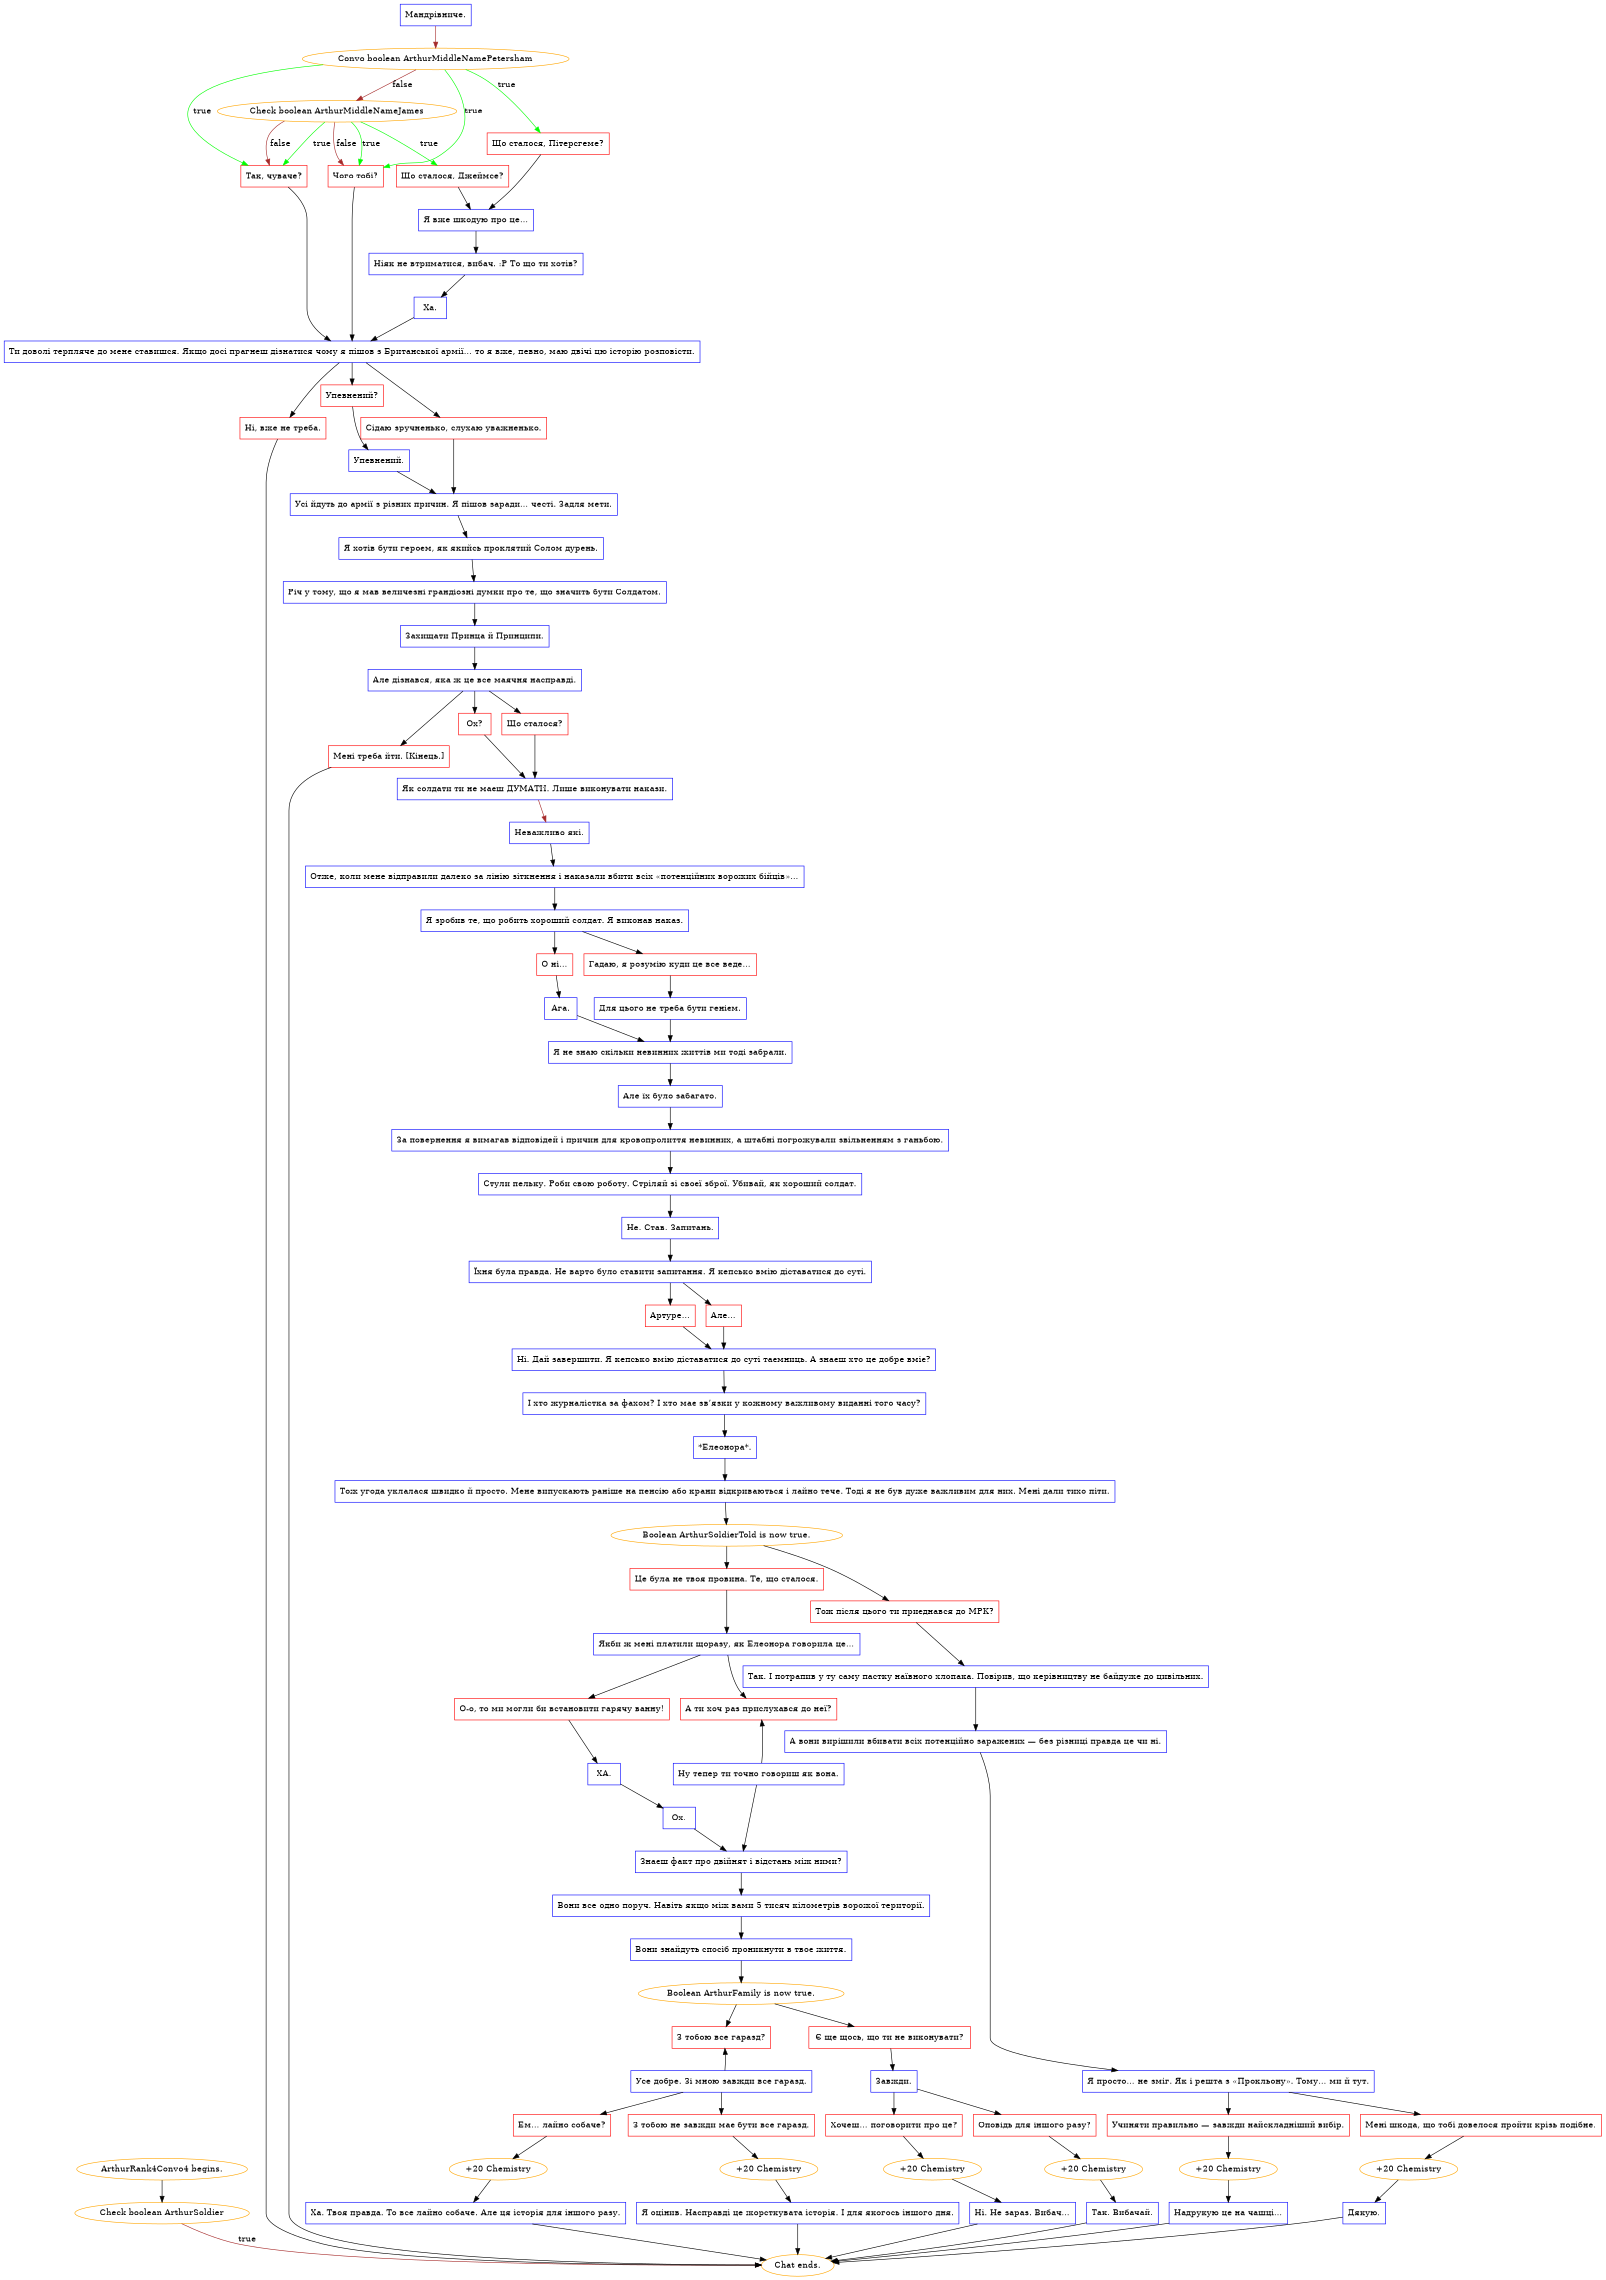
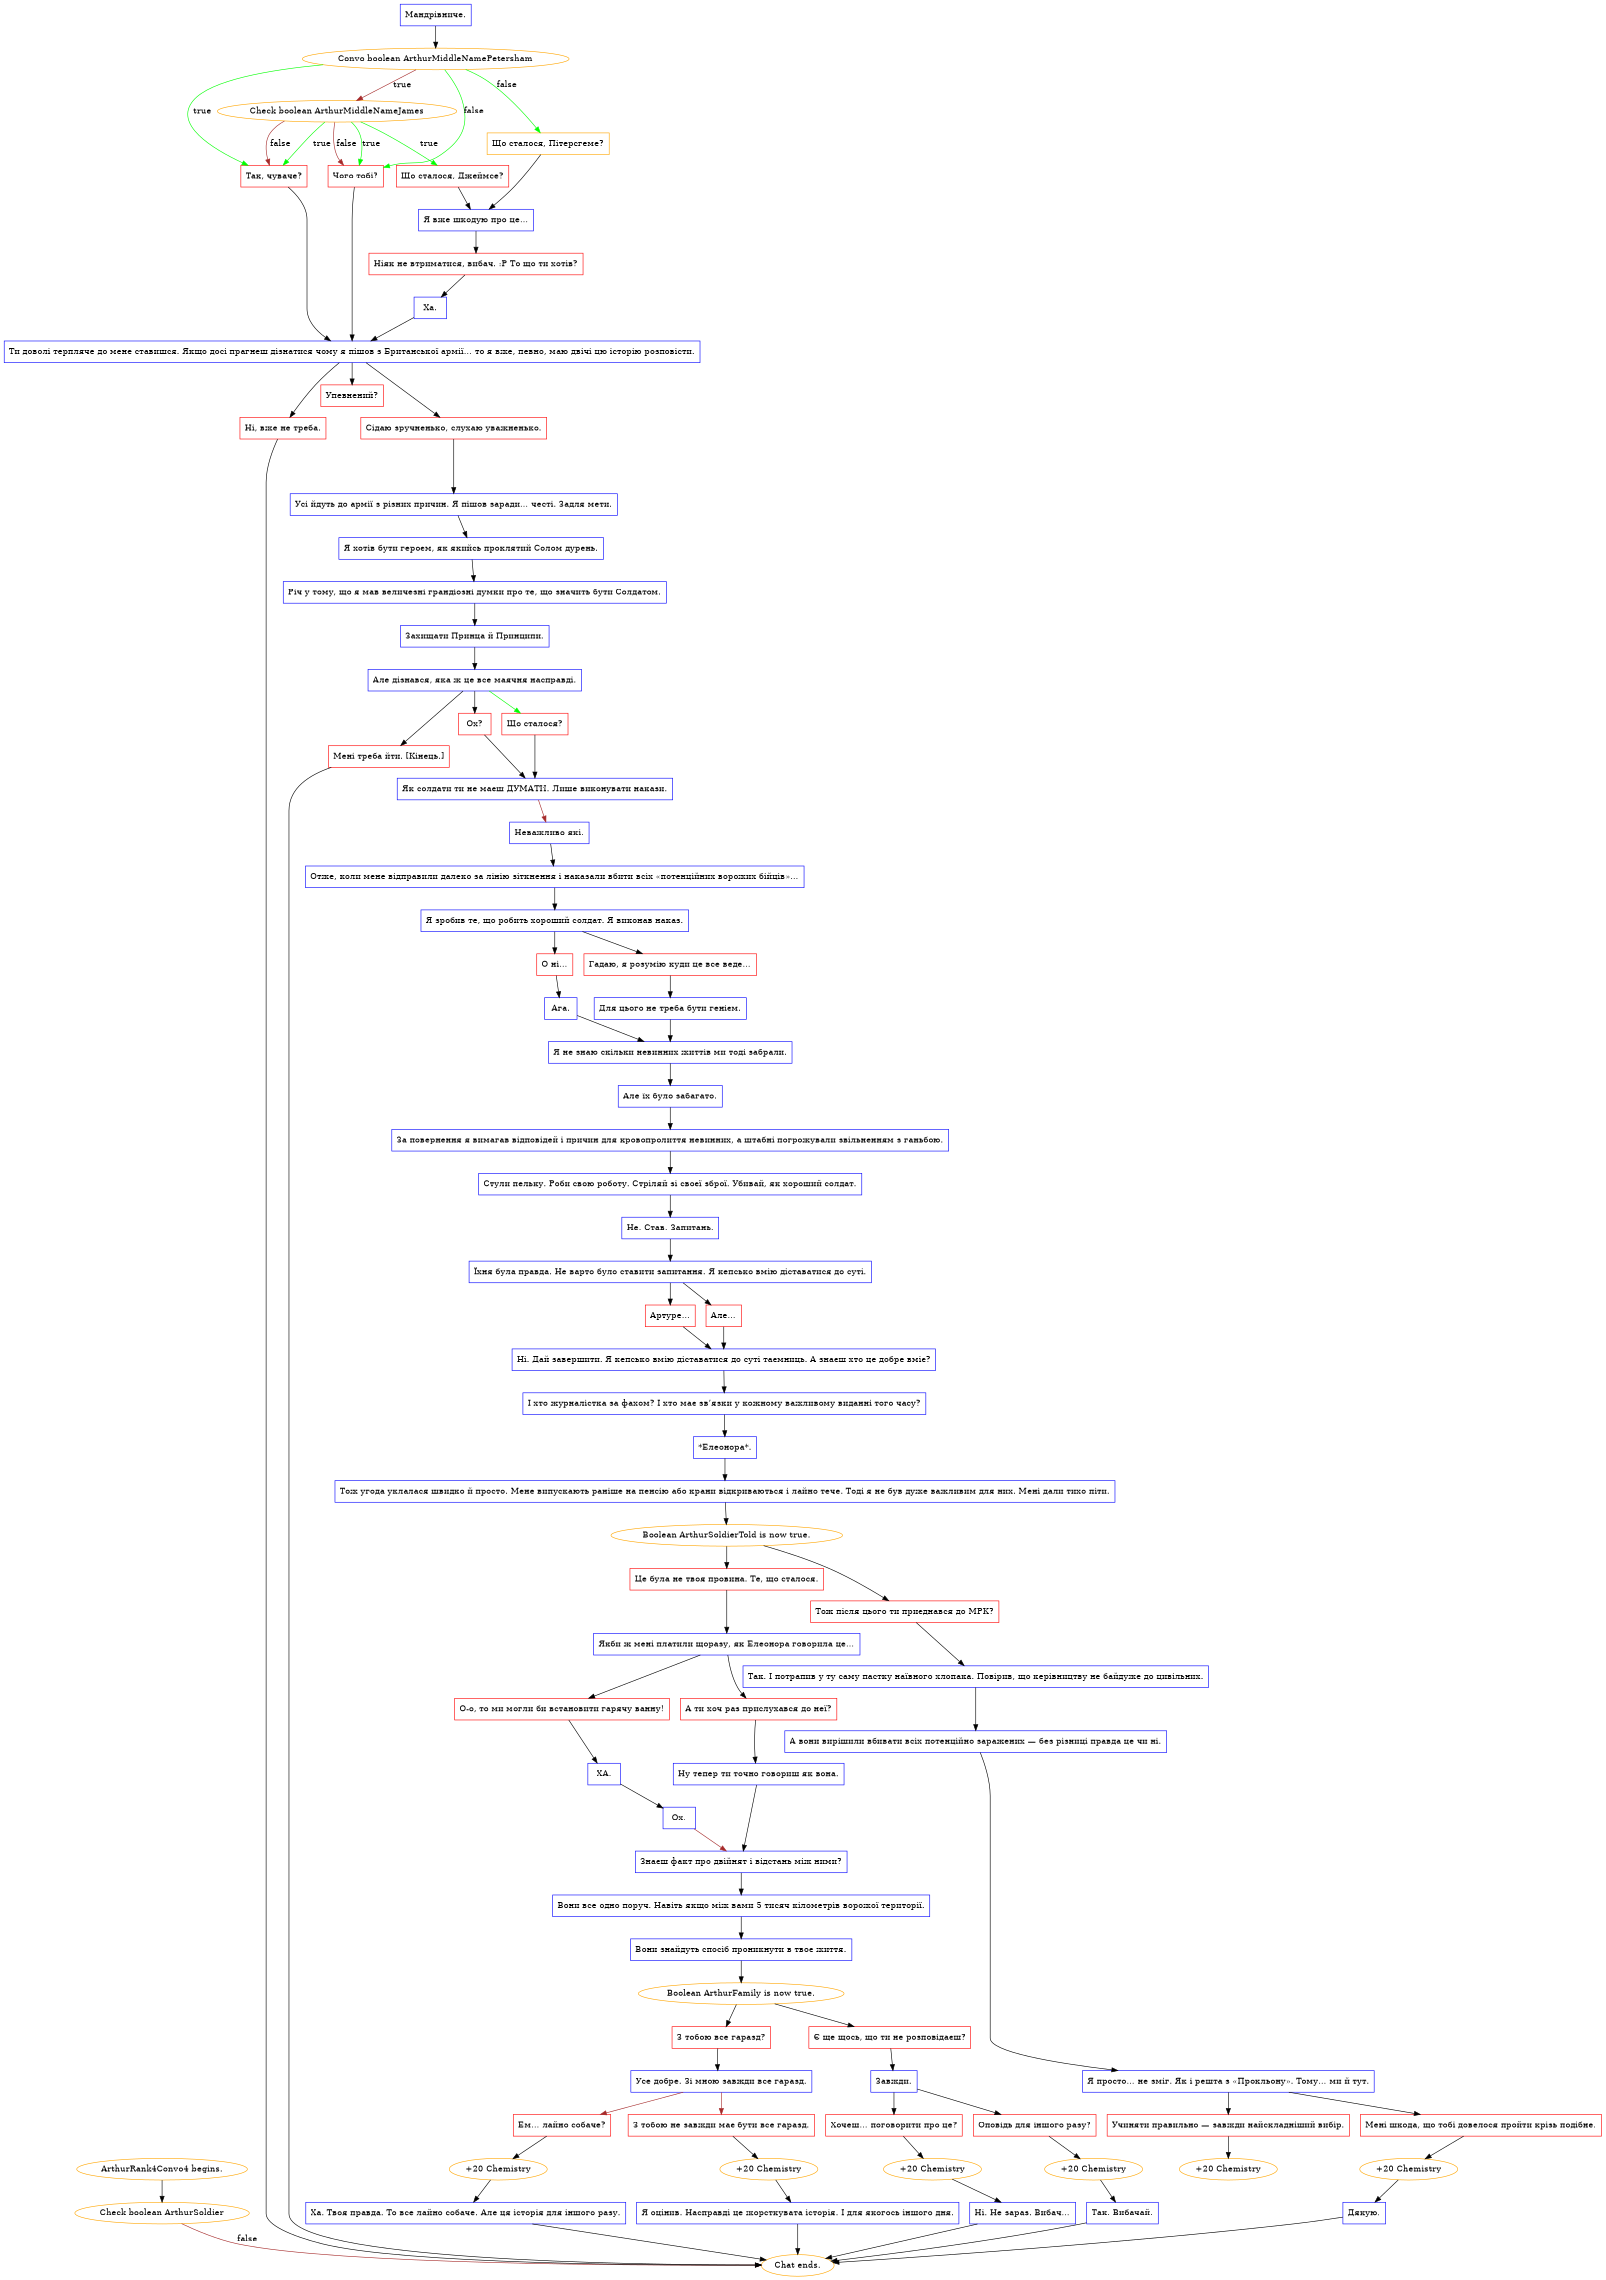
(436, 34) -> (436, 34)
(403, 85) -> (403, 85)
(507, 85) -> (507, 85)
(474, 111) -> (474, 111)
(548, 144) -> (548, 144)
(476, 264) -> (476, 264)
(379, 461) -> none
(502, 700) -> (502, 700)
(763, 1745) -> (755, 1738)
(708, 1838) -> (708, 1838)
(890, 2038) -> (890, 2038)
(725, 2063) -> (717, 2056)
(721, 2100) -> (721, 2100)
(645, 2103) -> (645, 2103)
(1228, 2213) -> none
(247, 2239) -> (247, 2239)
